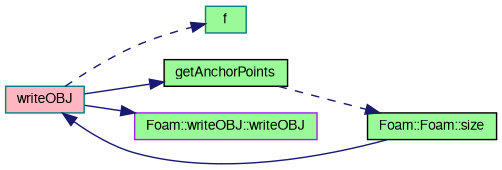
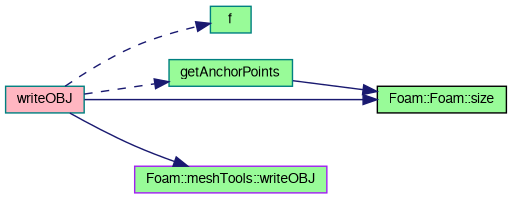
(226, 73) -> (231, 73)
(117, 89) -> (119, 89)
(322, 98) -> (328, 85)
(226, 126) -> (231, 180)
(227, 164) -> (224, 100)
